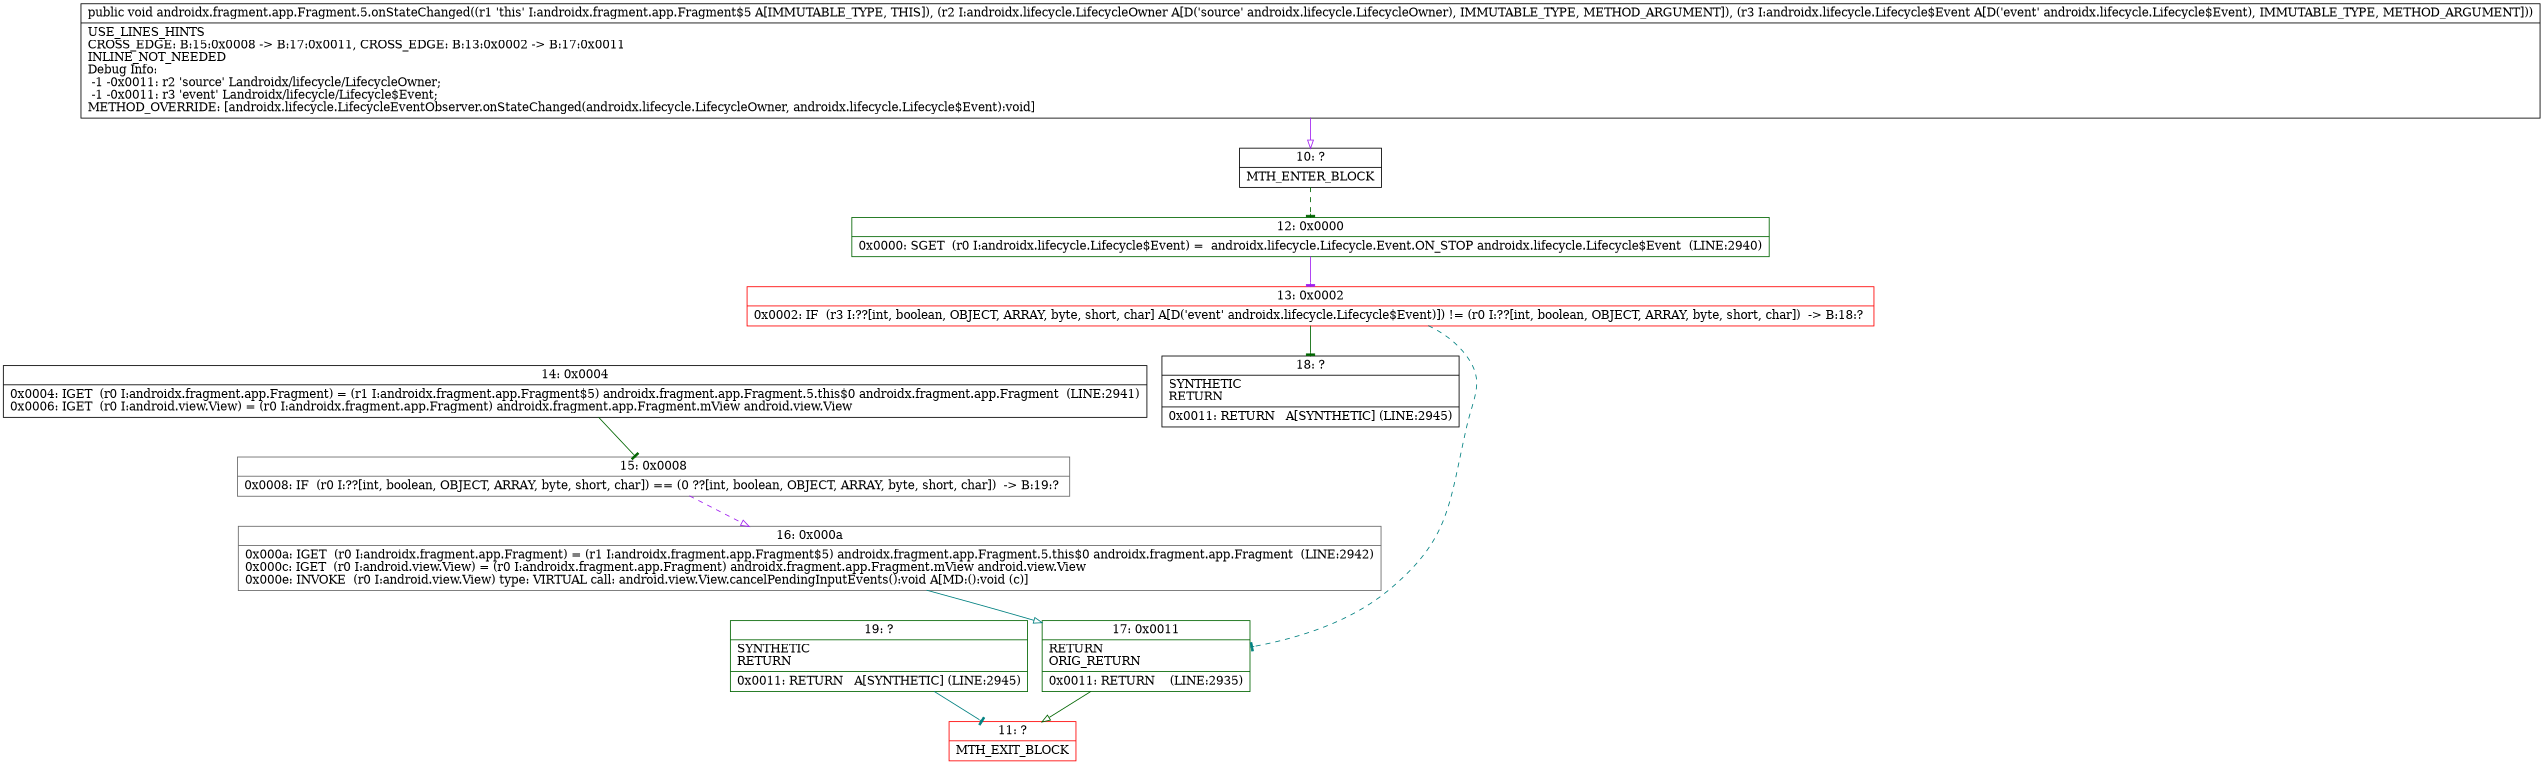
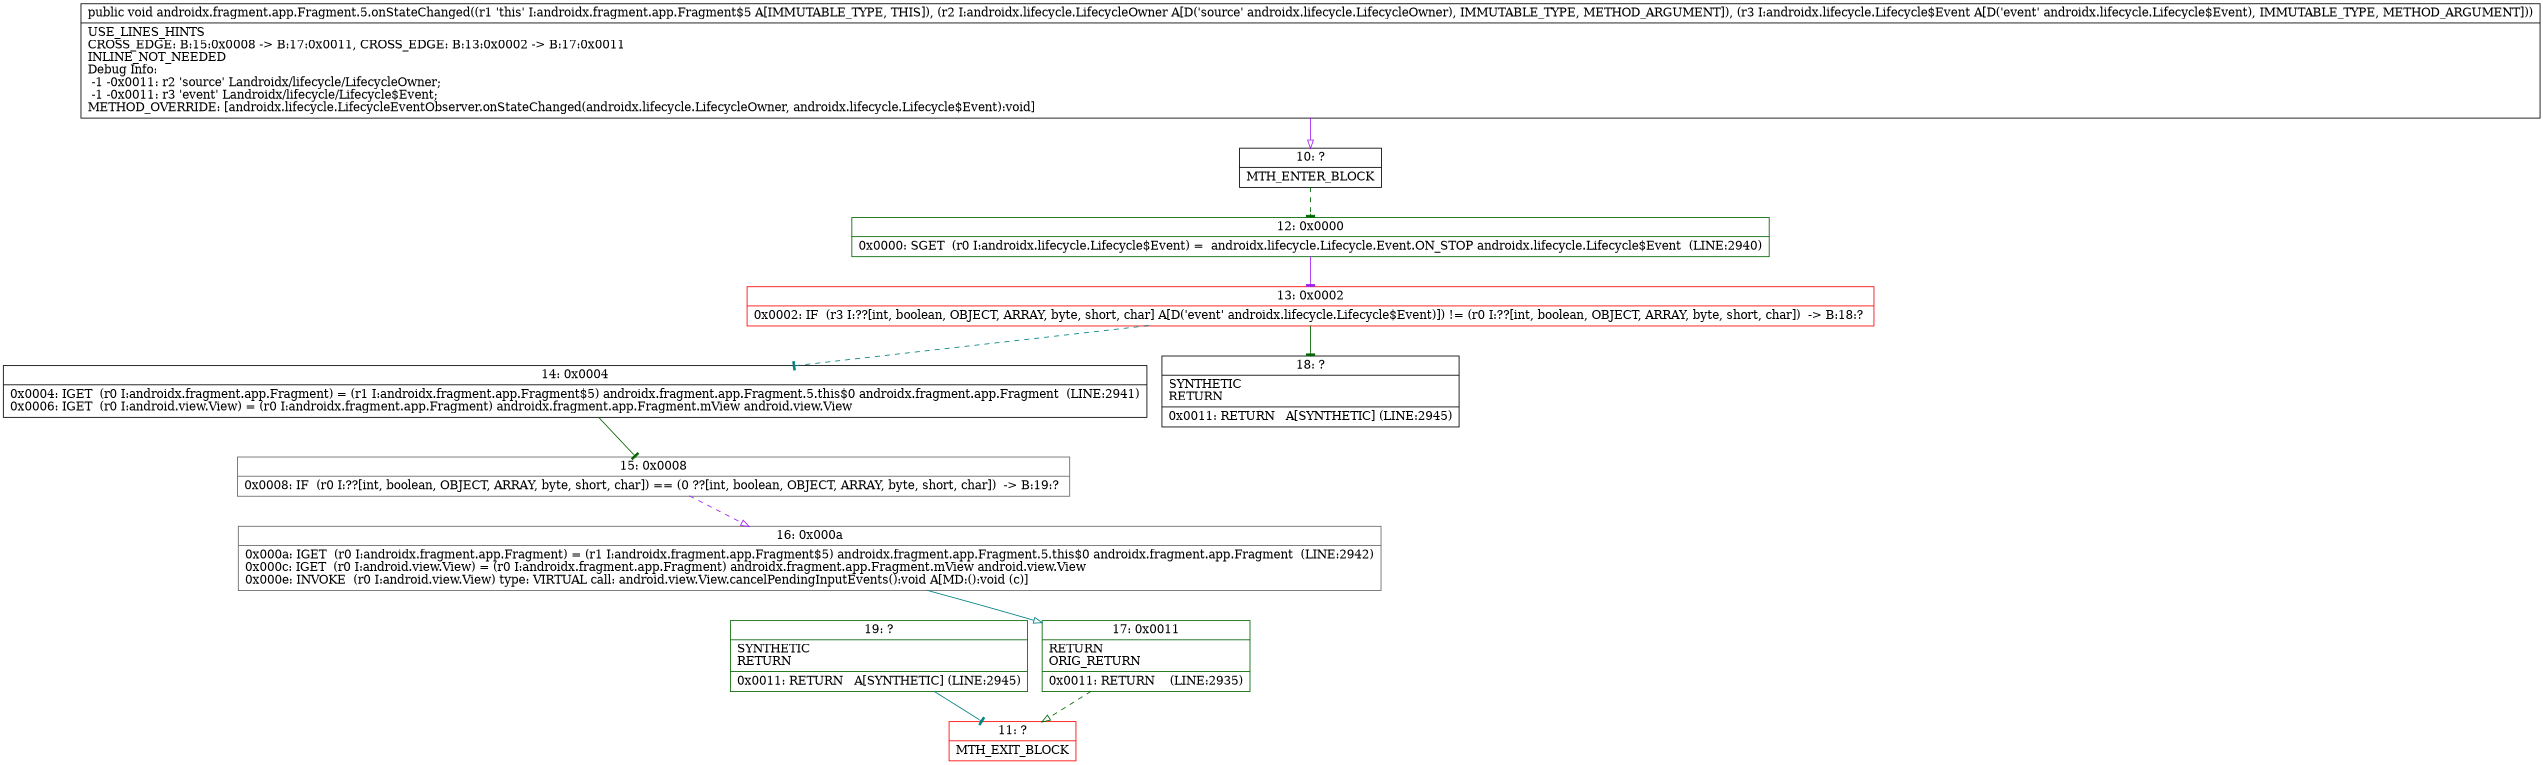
(1440, 528) -> (973, 346)
(1070, 704) -> (1070, 704)
